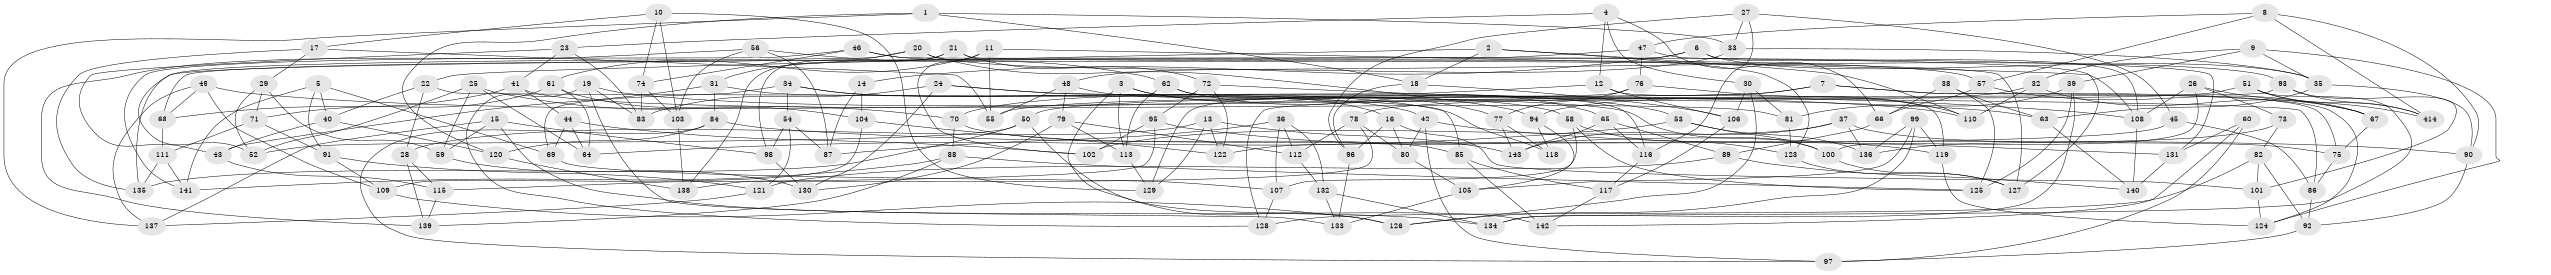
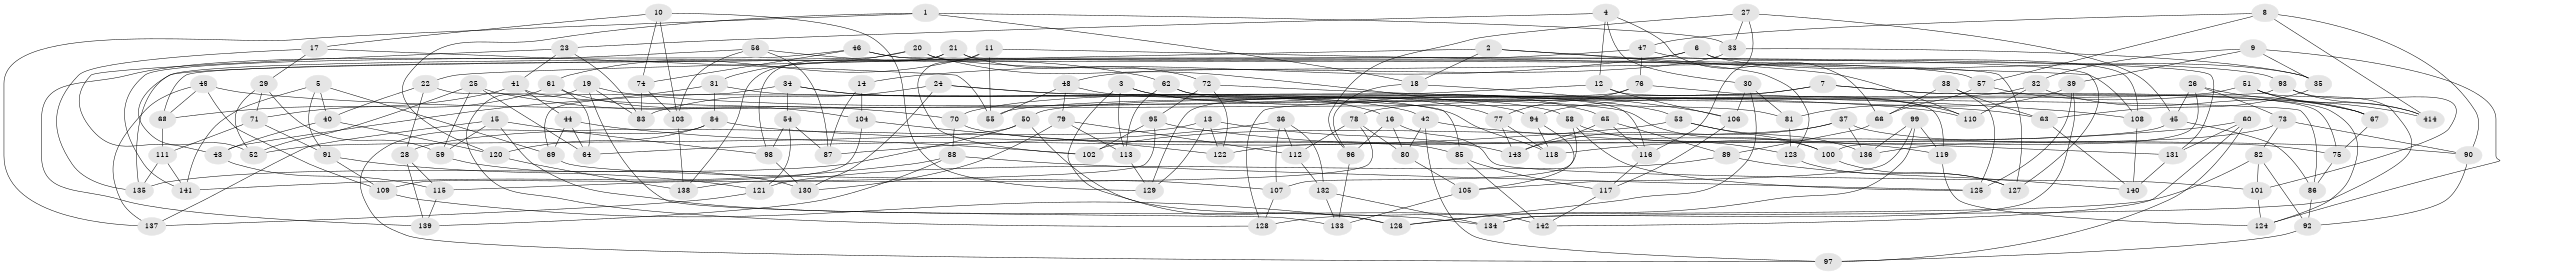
(2419, 93) -> (2376, 137)
(2165, 102) -> (2184, 101)
none -> (1900, 139)
